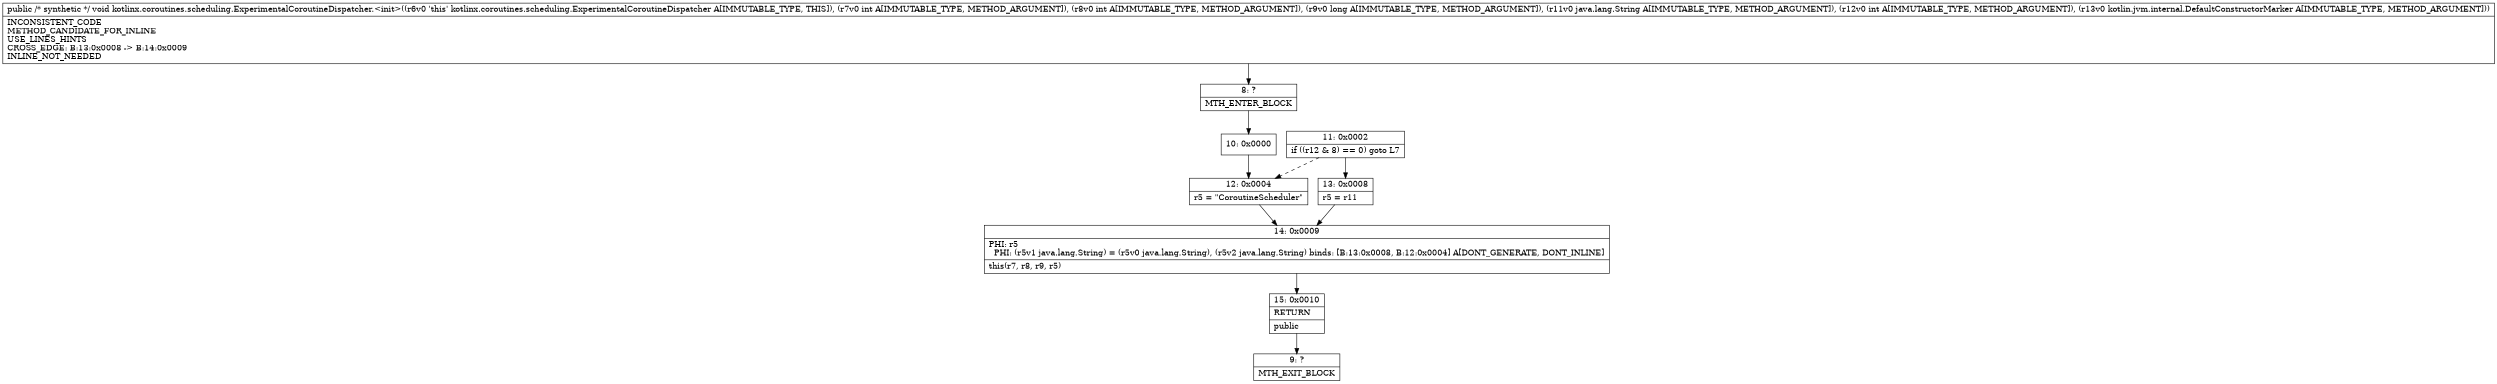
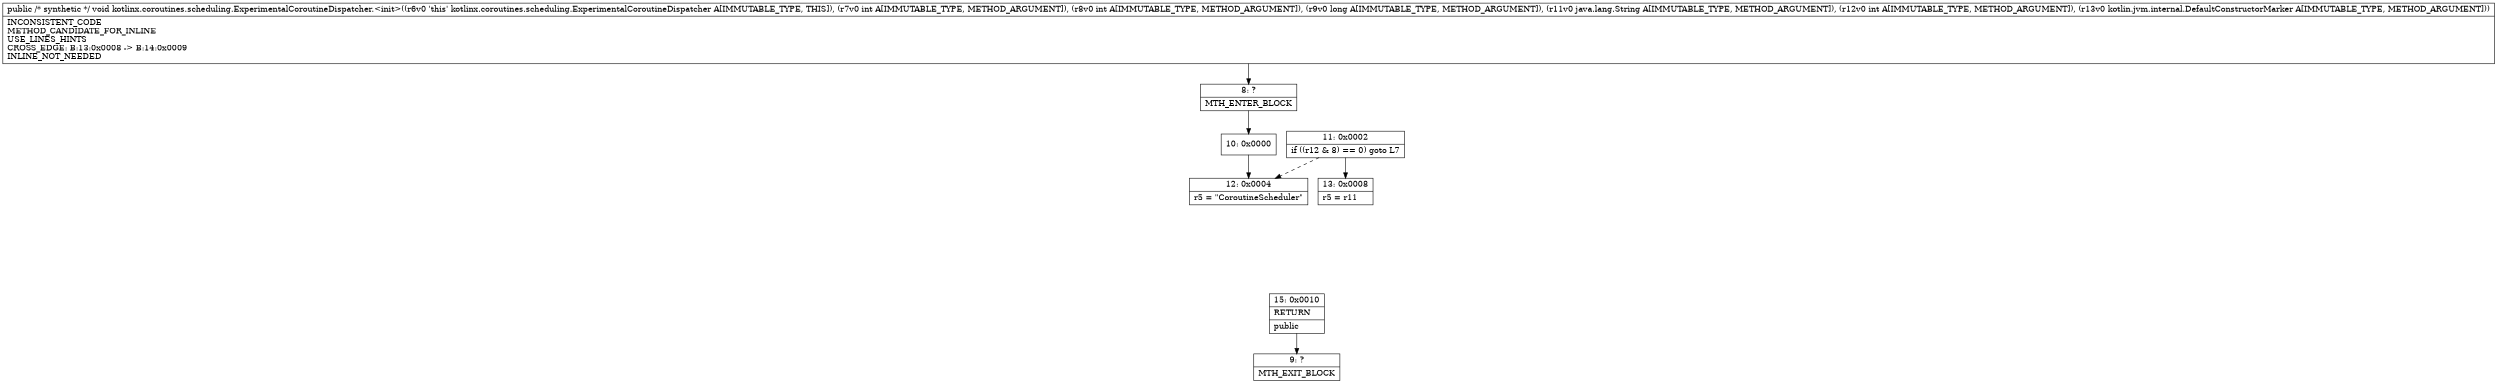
(1297, 249) -> none
